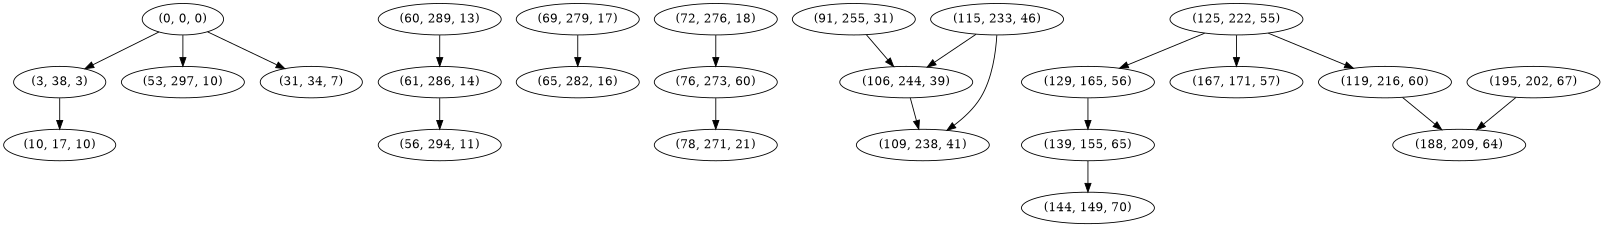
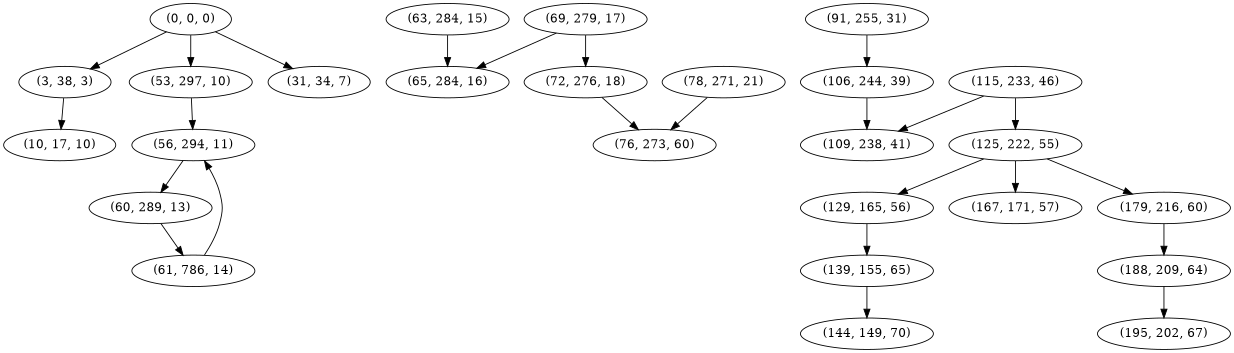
none -> (448, 19)
none -> (586, 46)
(955, 48) -> (1015, 109)
(440, 82) -> (193, 271)
(578, 82) -> (448, 82)
(1385, 82) -> (1164, 208)
none -> (192, 109)
(716, 109) -> (692, 111)
(1500, 111) -> (1164, 298)
none -> (175, 173)
